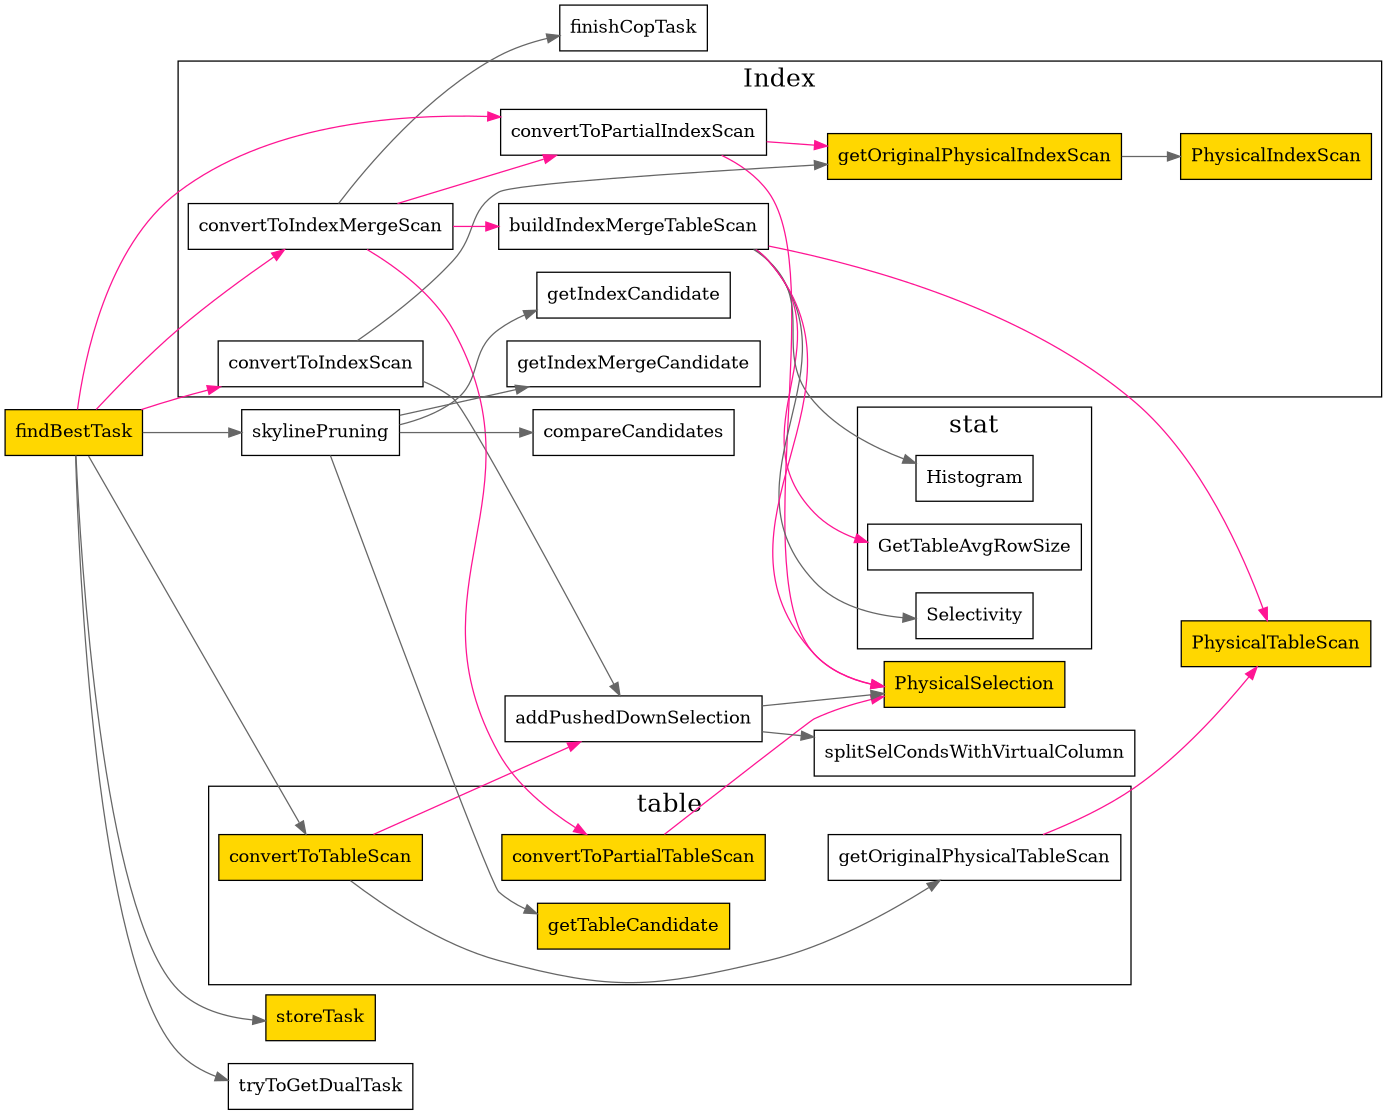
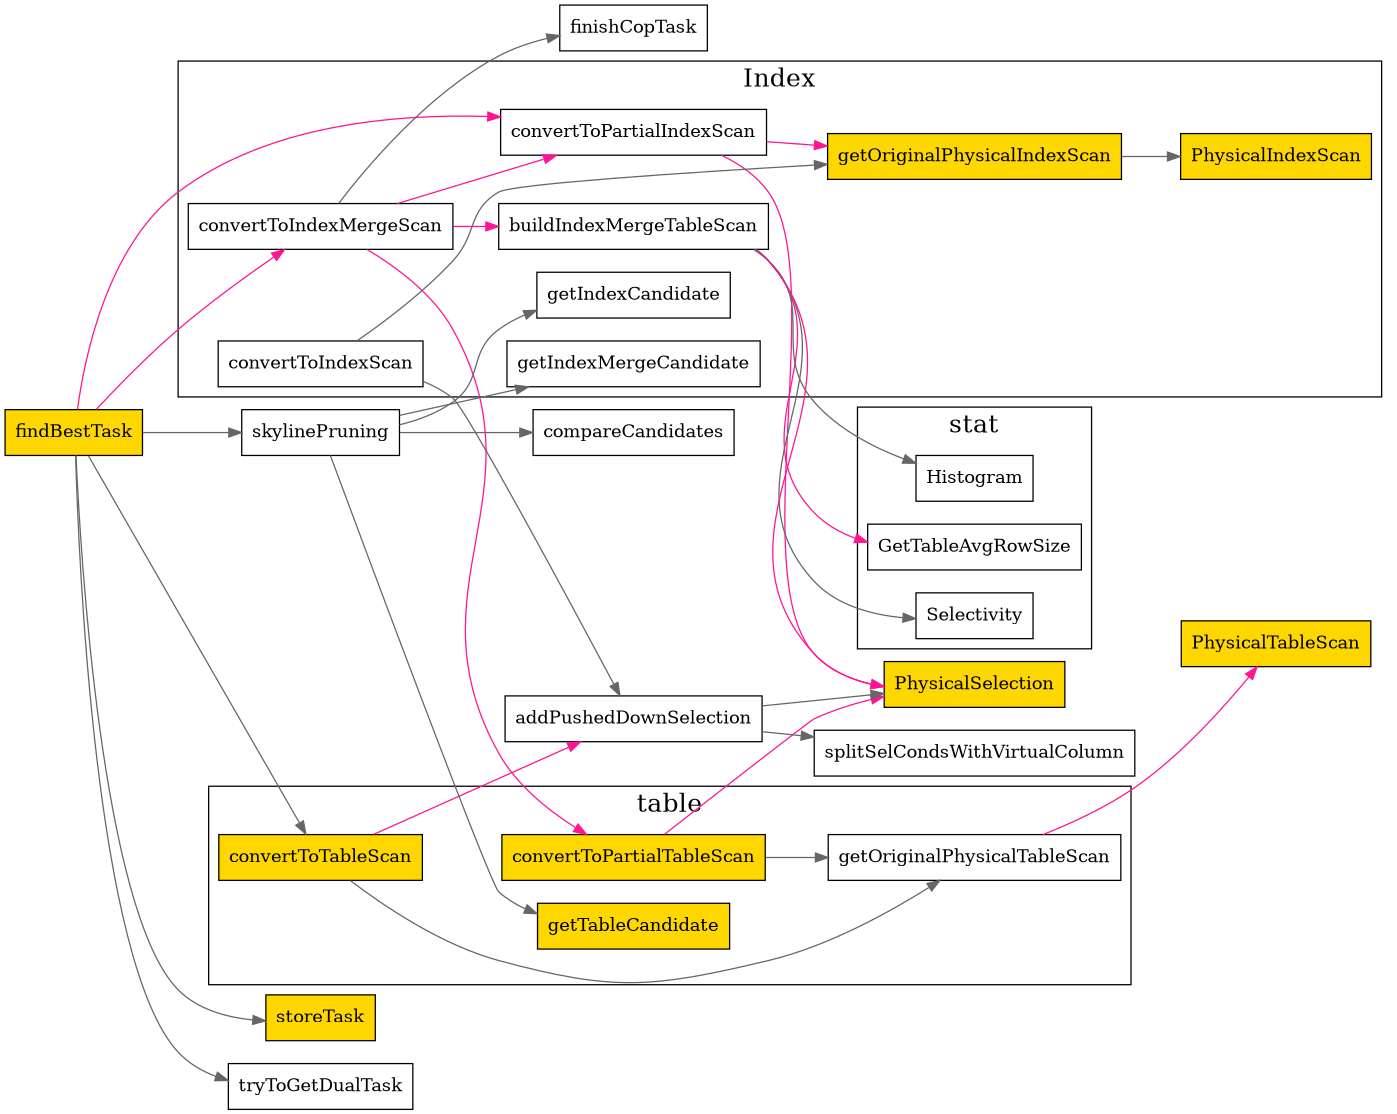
(1071, 357) -> none
(171, 400) -> none
none -> (790, 857)
